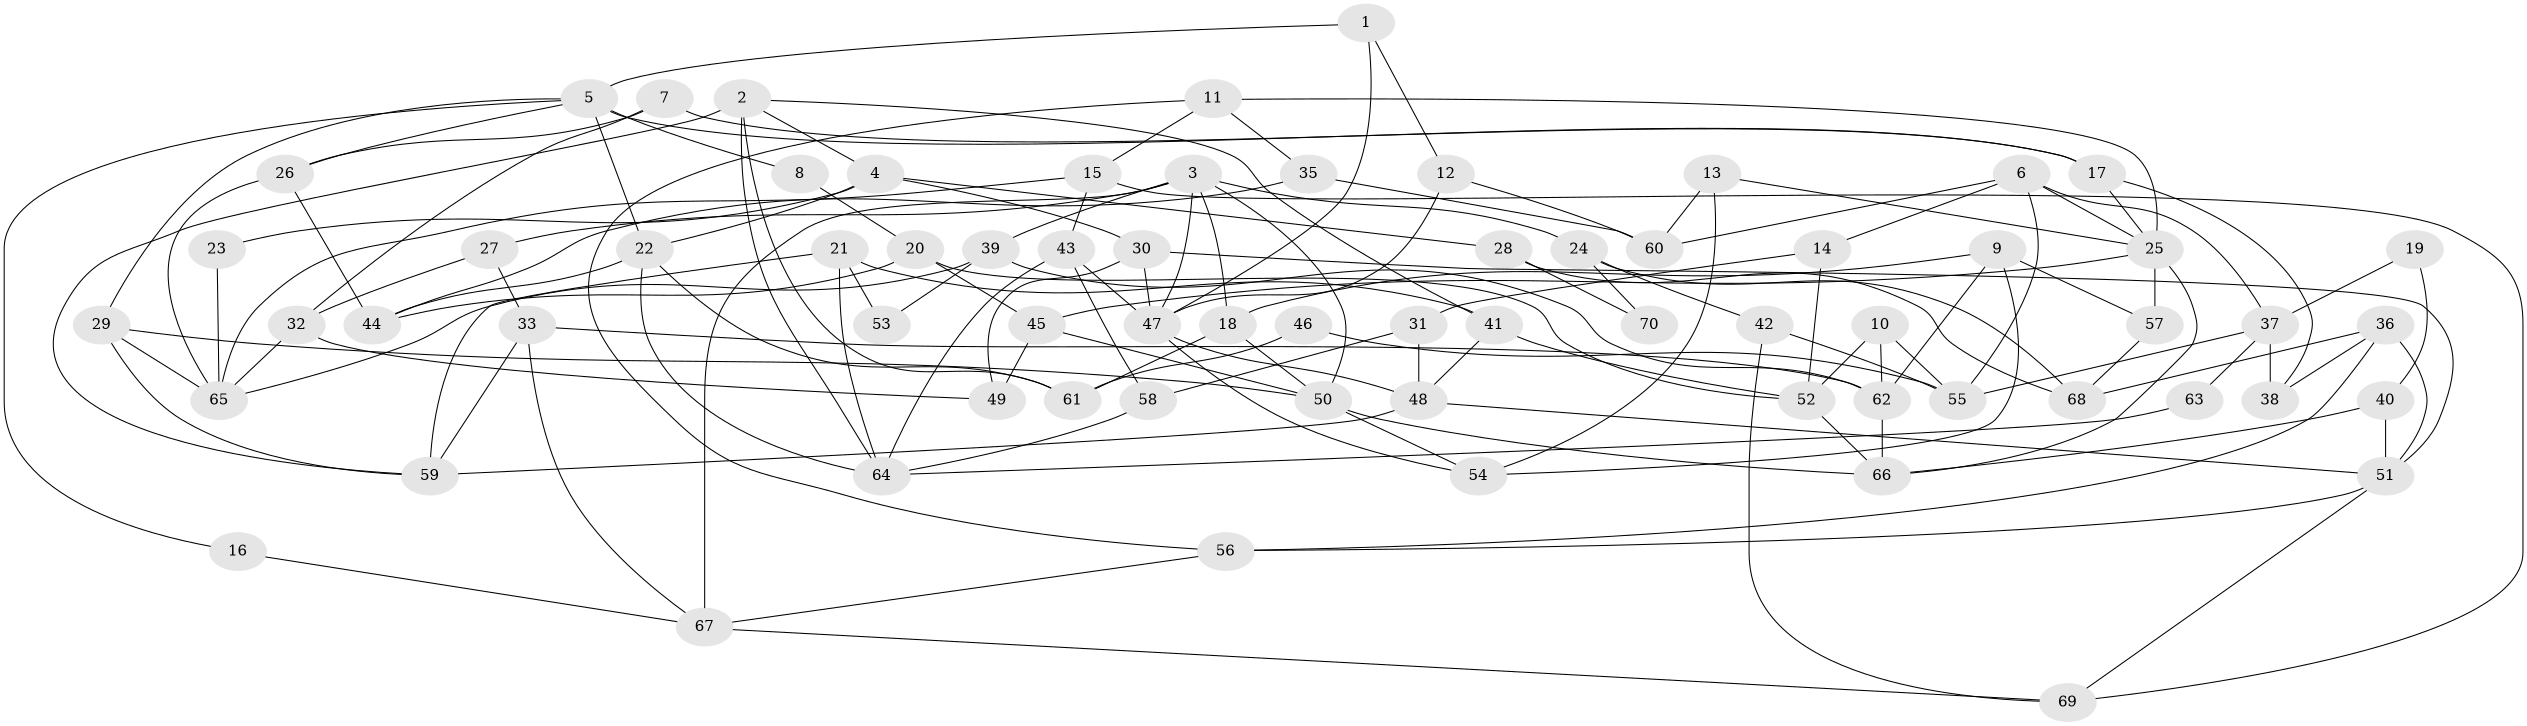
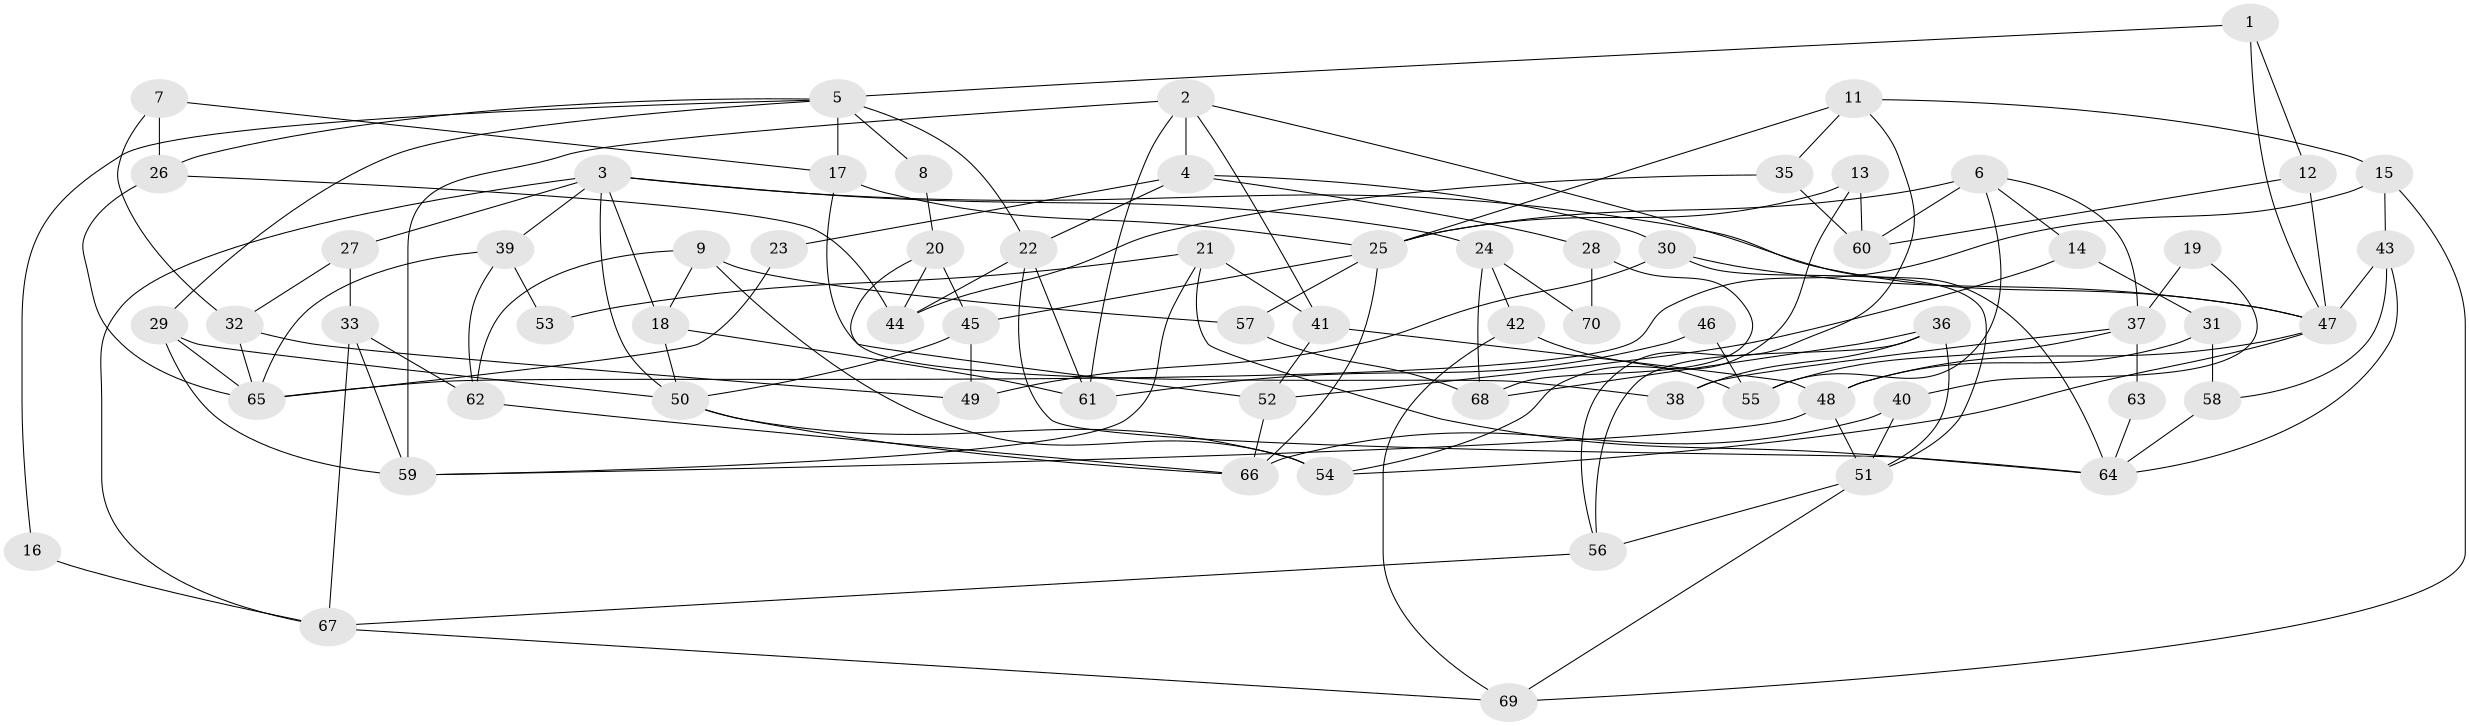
(1880, 325) -> none
